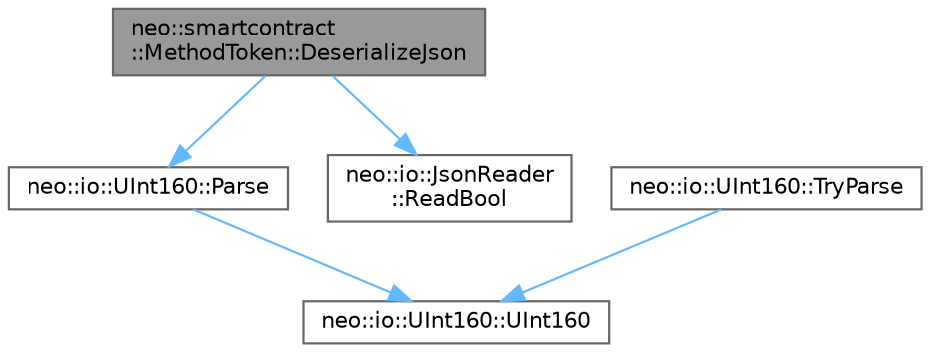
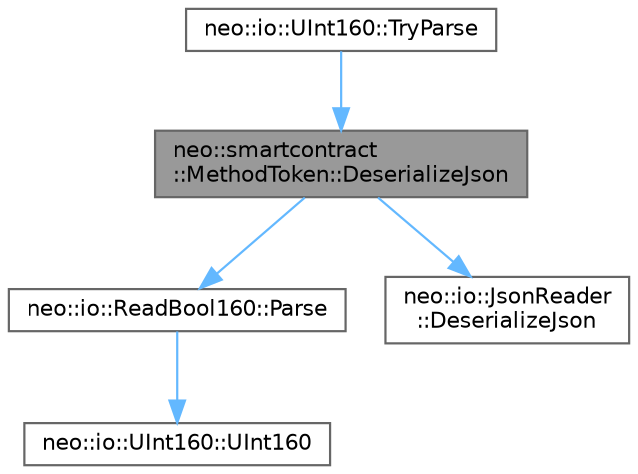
(148, 188) -> (177, 310)
(450, 188) -> (507, 310)
(622, 251) -> (341, 80)
